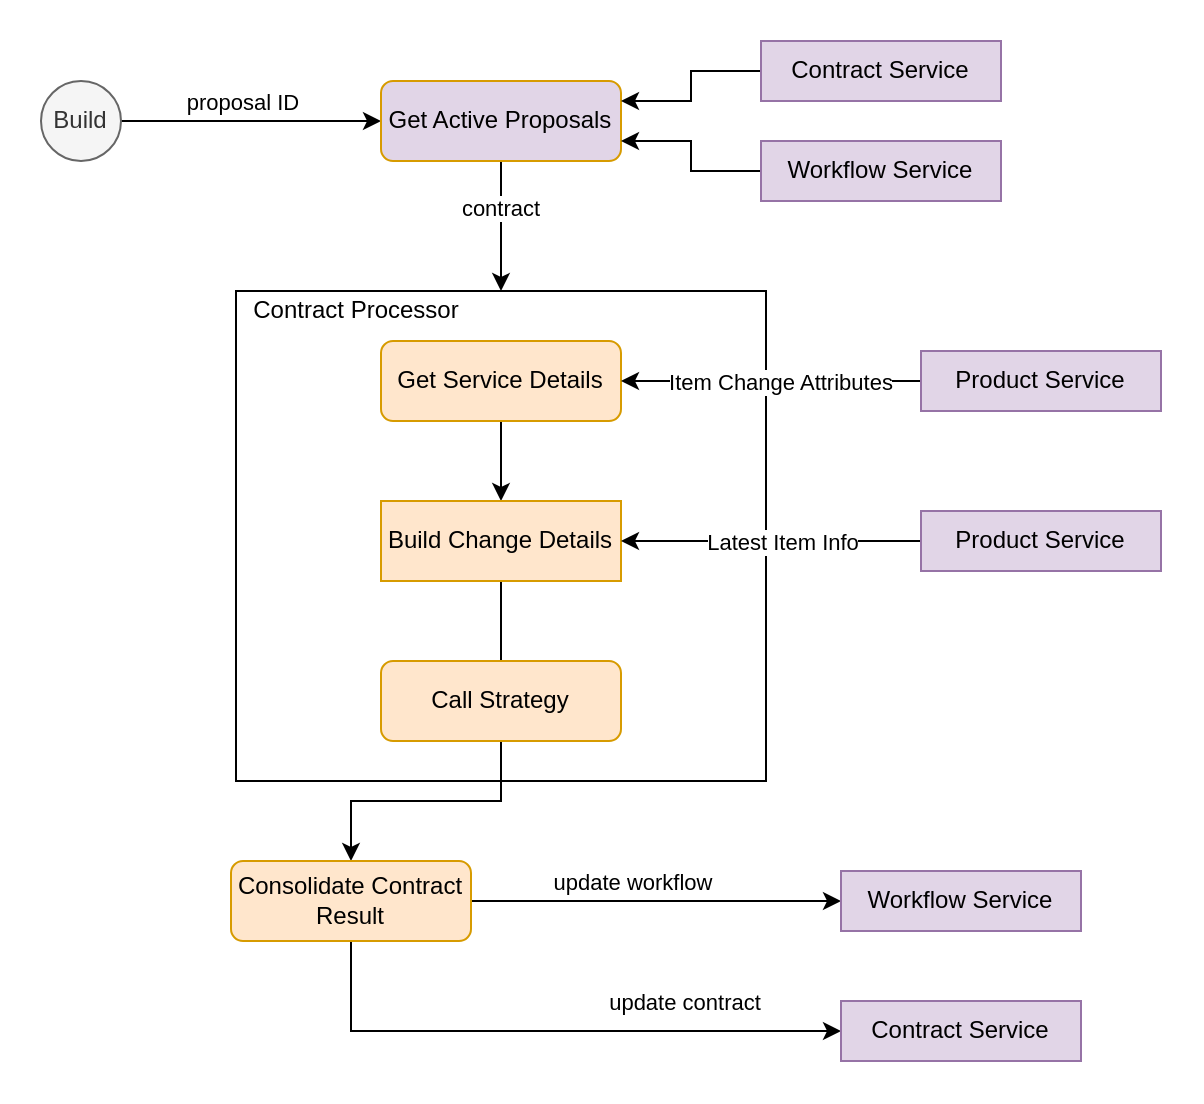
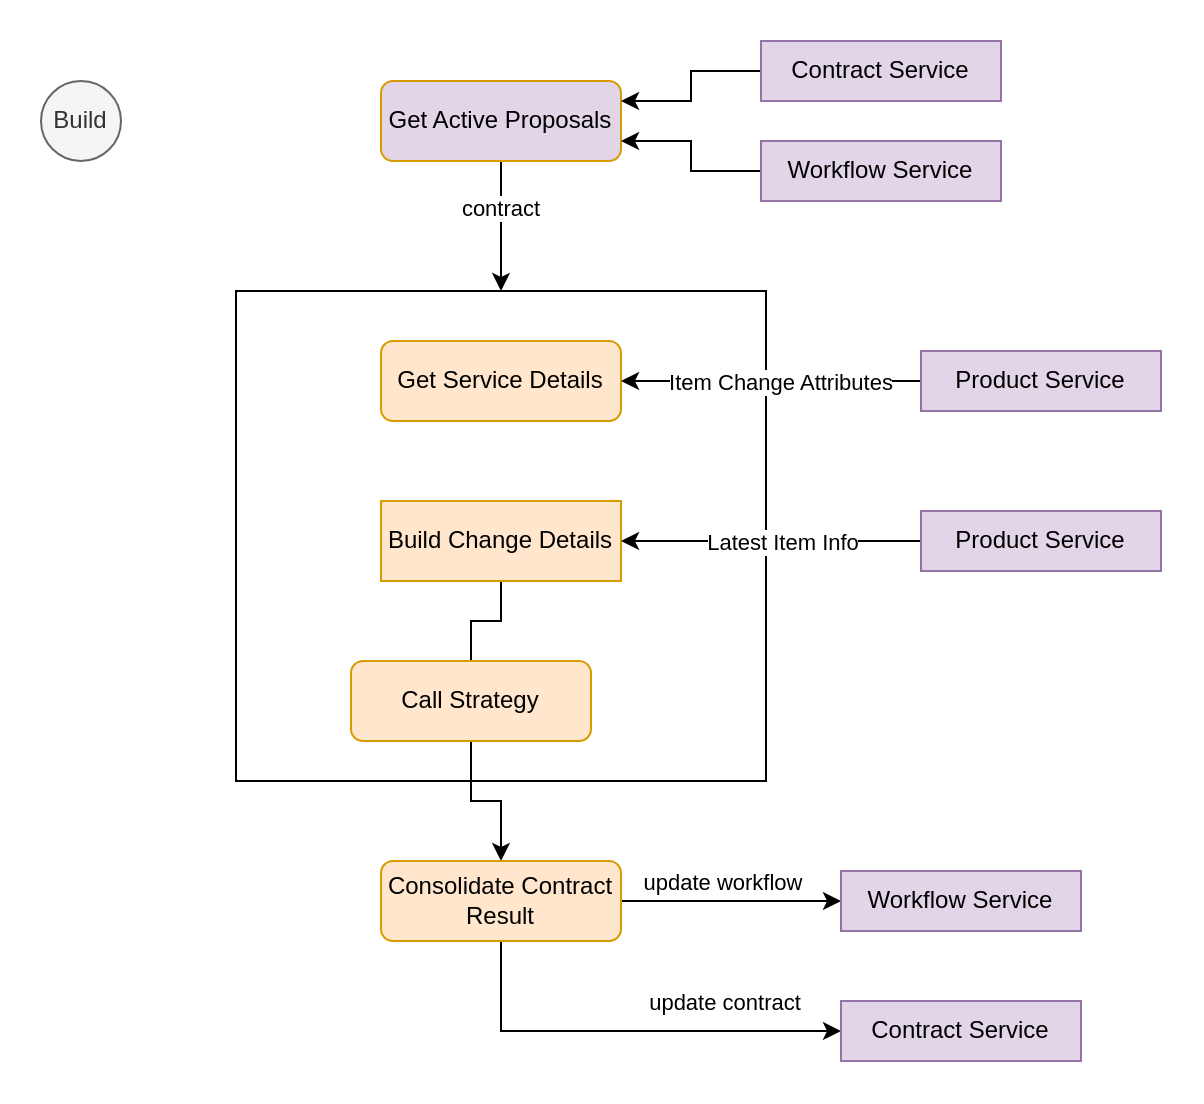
(244, 121) -> none
(356, 311) -> none
(501, 454) -> none
(501, 701) -> (471, 701)
(351, 901) -> (501, 901)
